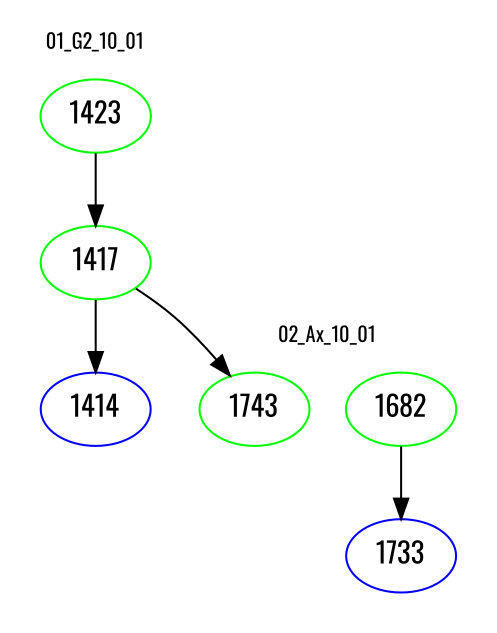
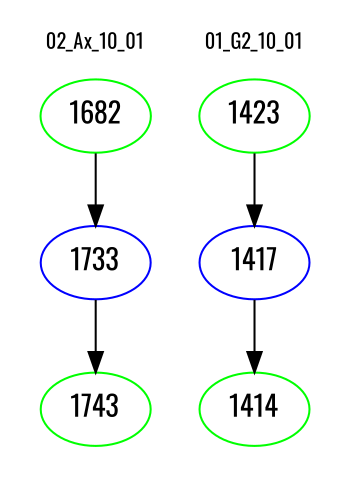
(96, 263) -> (255, 263)
(196, 338) -> (96, 326)
(96, 409) -> (255, 409)
